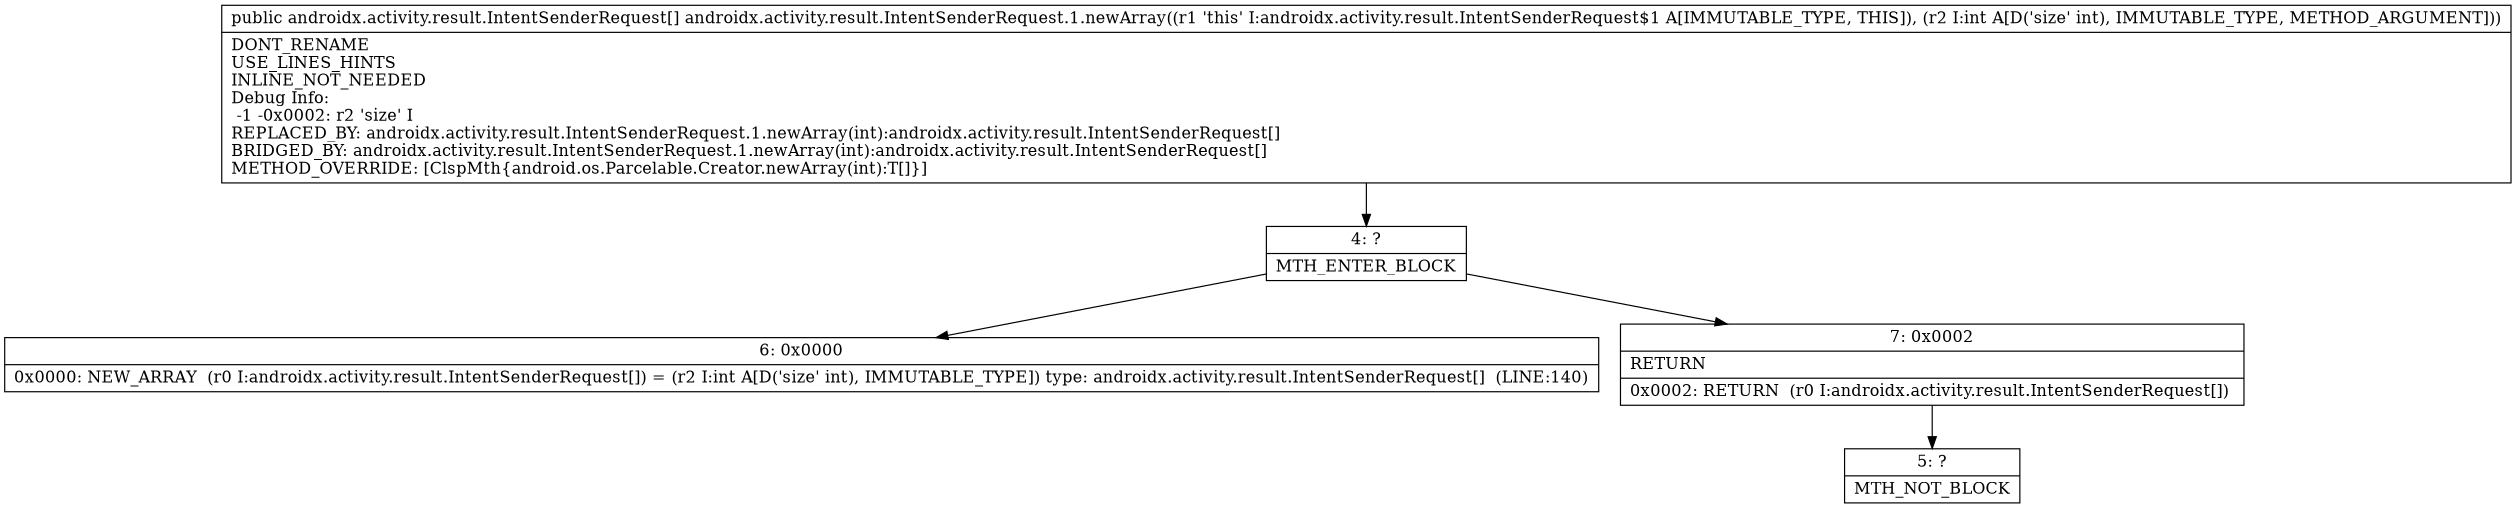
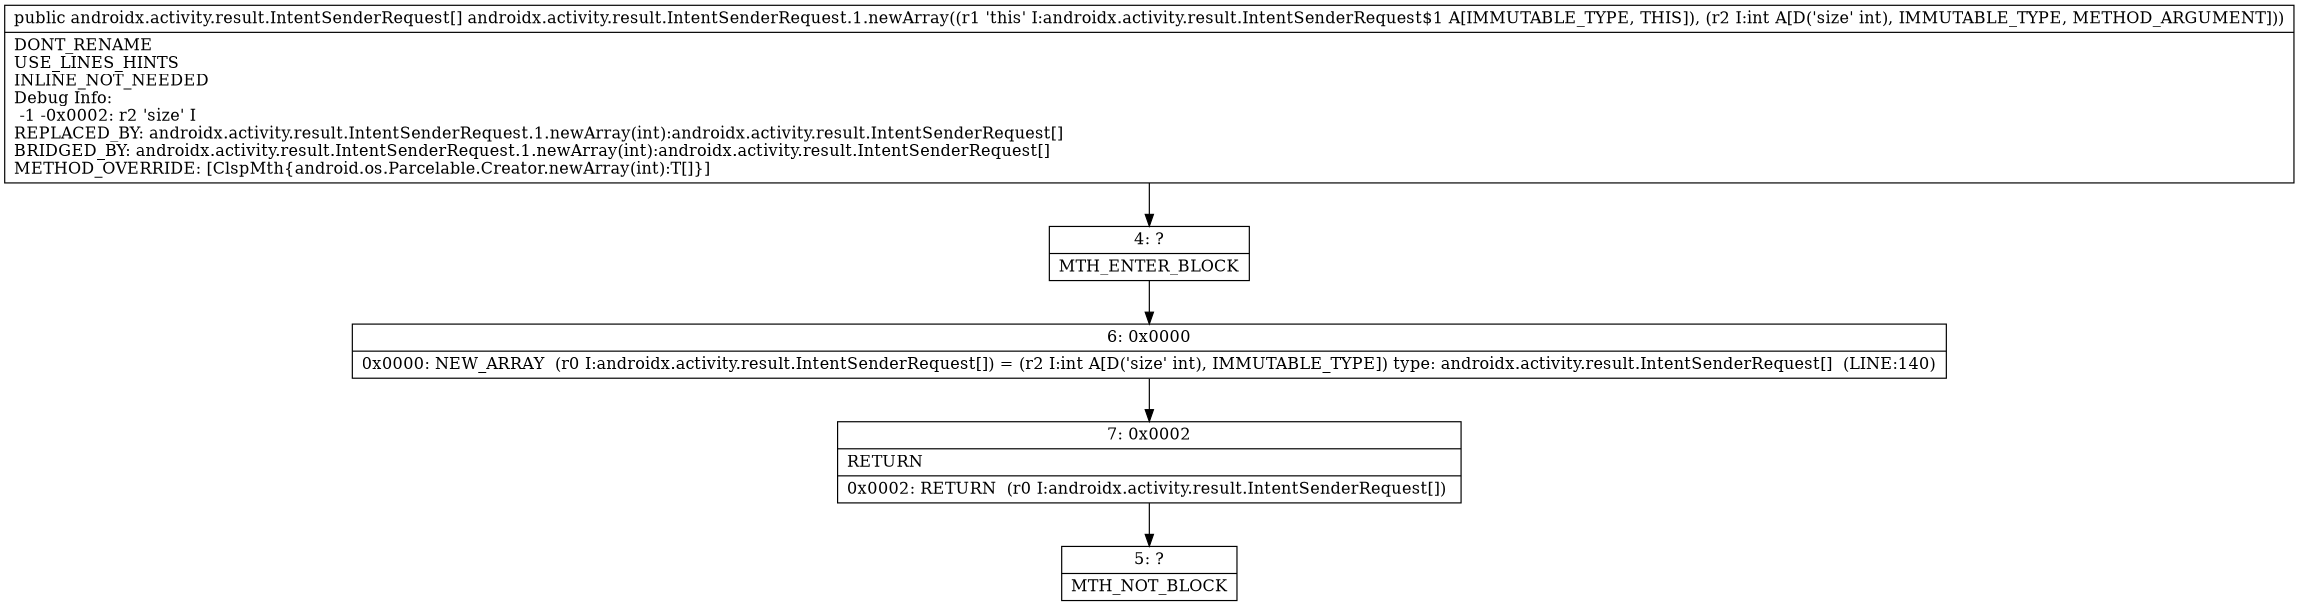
(1591, 298) -> (1149, 394)
